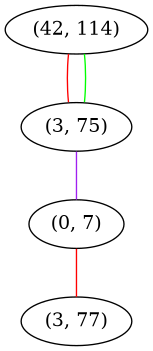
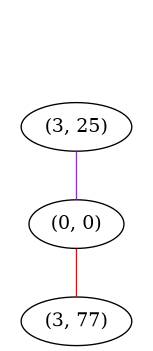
(76, 30) -> none
(76, 127) -> (76, 127)
(76, 224) -> (76, 224)
